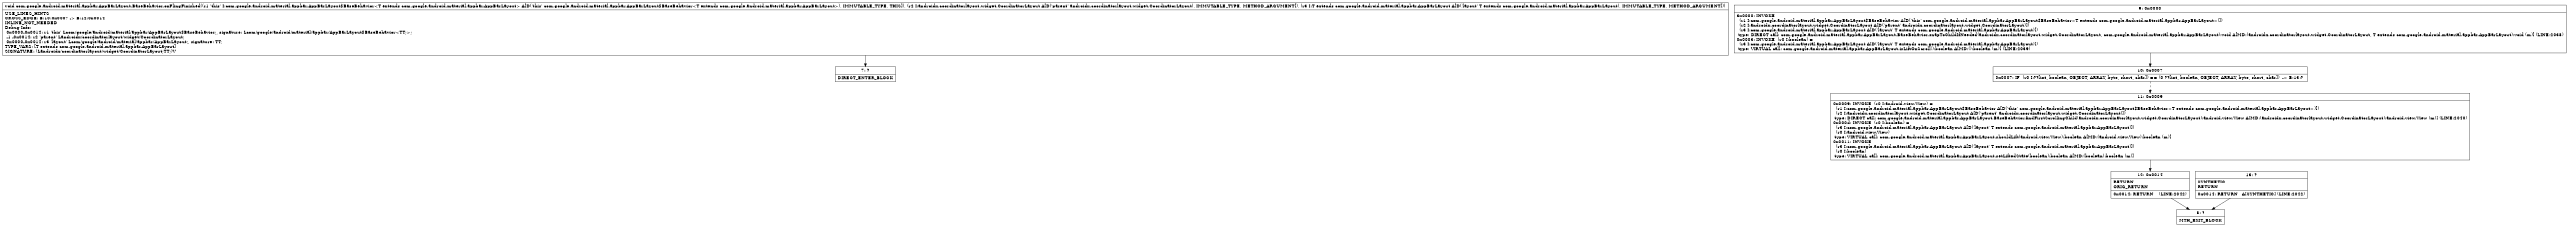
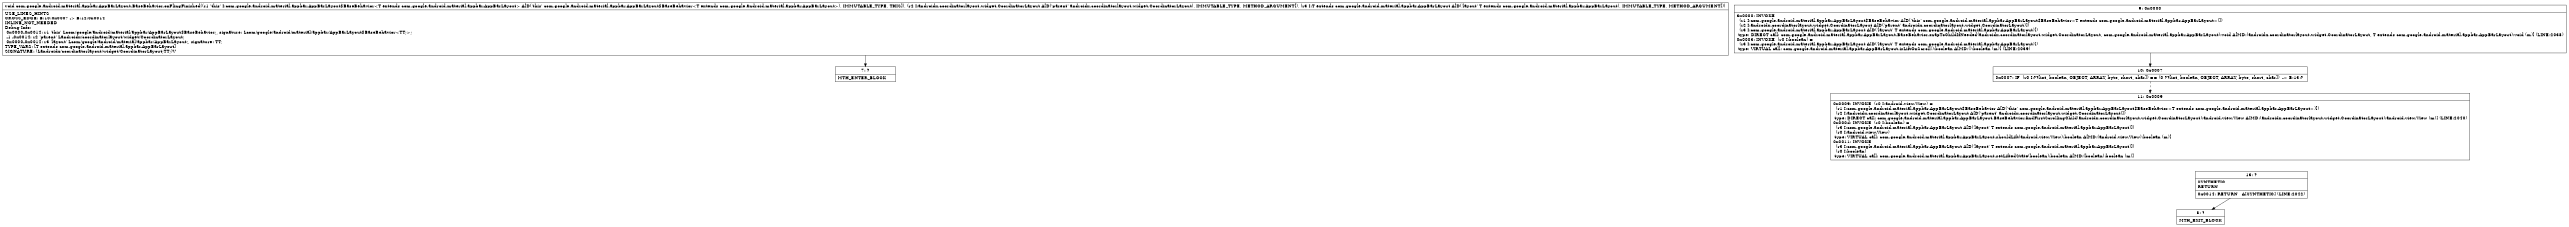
(865, 78) -> (862, 78)
(2150, 185) -> none
